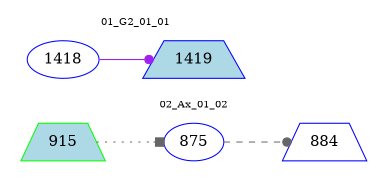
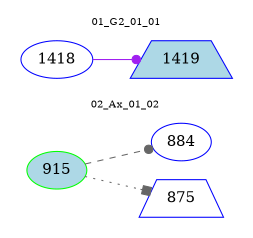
(63, 142) -> (57, 170)
(194, 142) -> (181, 198)
(253, 142) -> (115, 157)
(325, 142) -> (181, 142)
